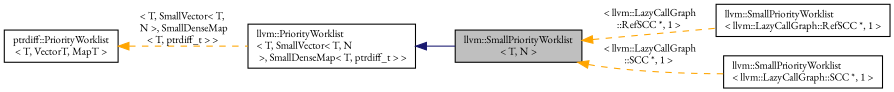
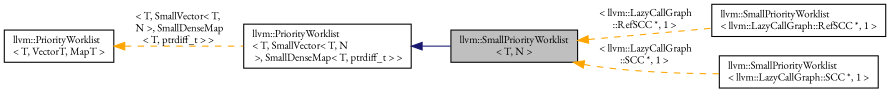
(61, 46) -> (59, 46)
